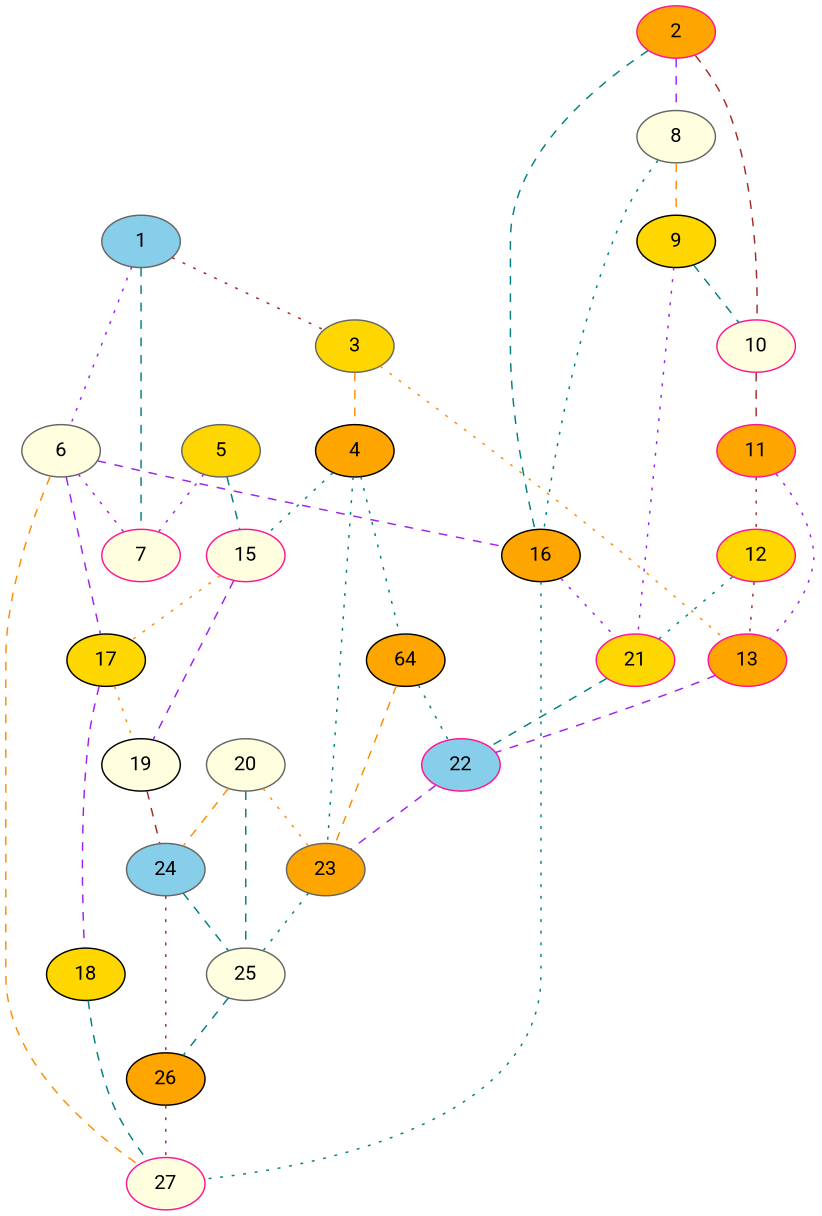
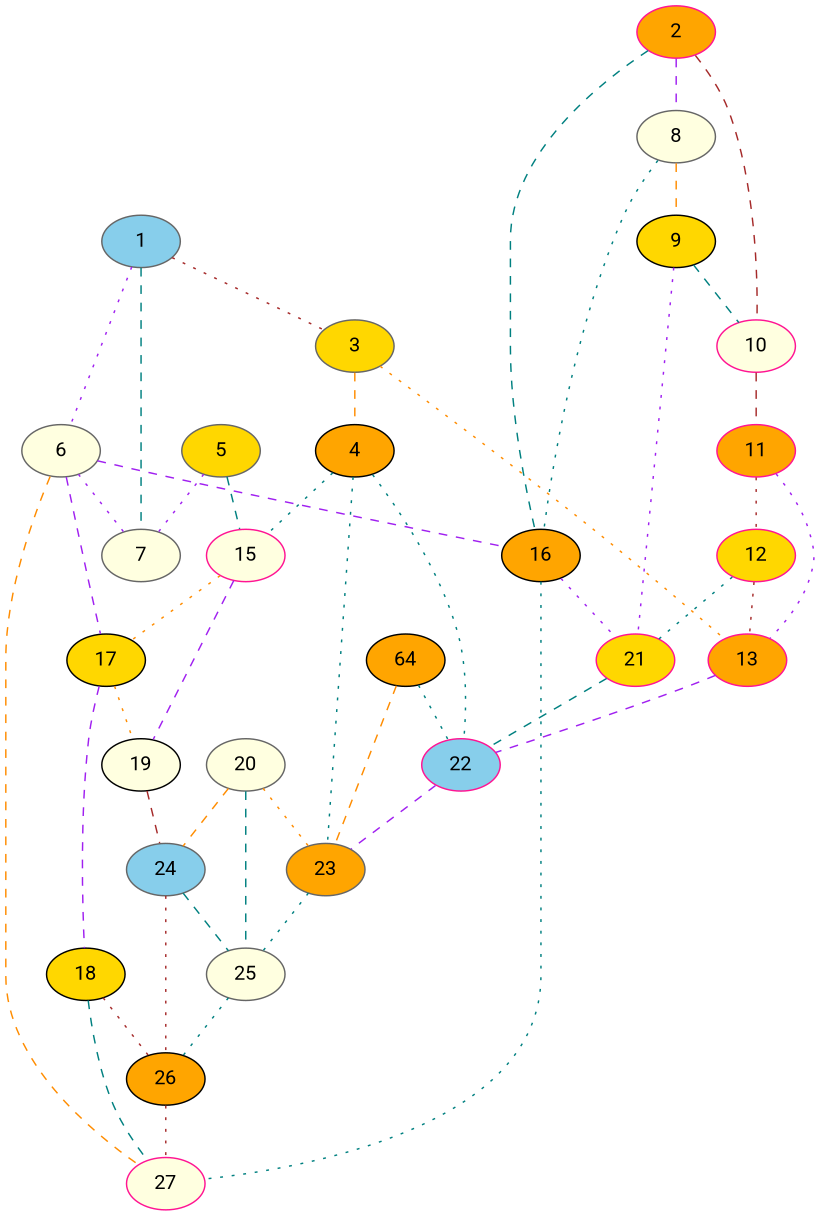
(141, 555) -> (141, 555)
(380, 556) -> (445, 598)
none -> (126, 1027)
(206, 1027) -> (206, 1027)
